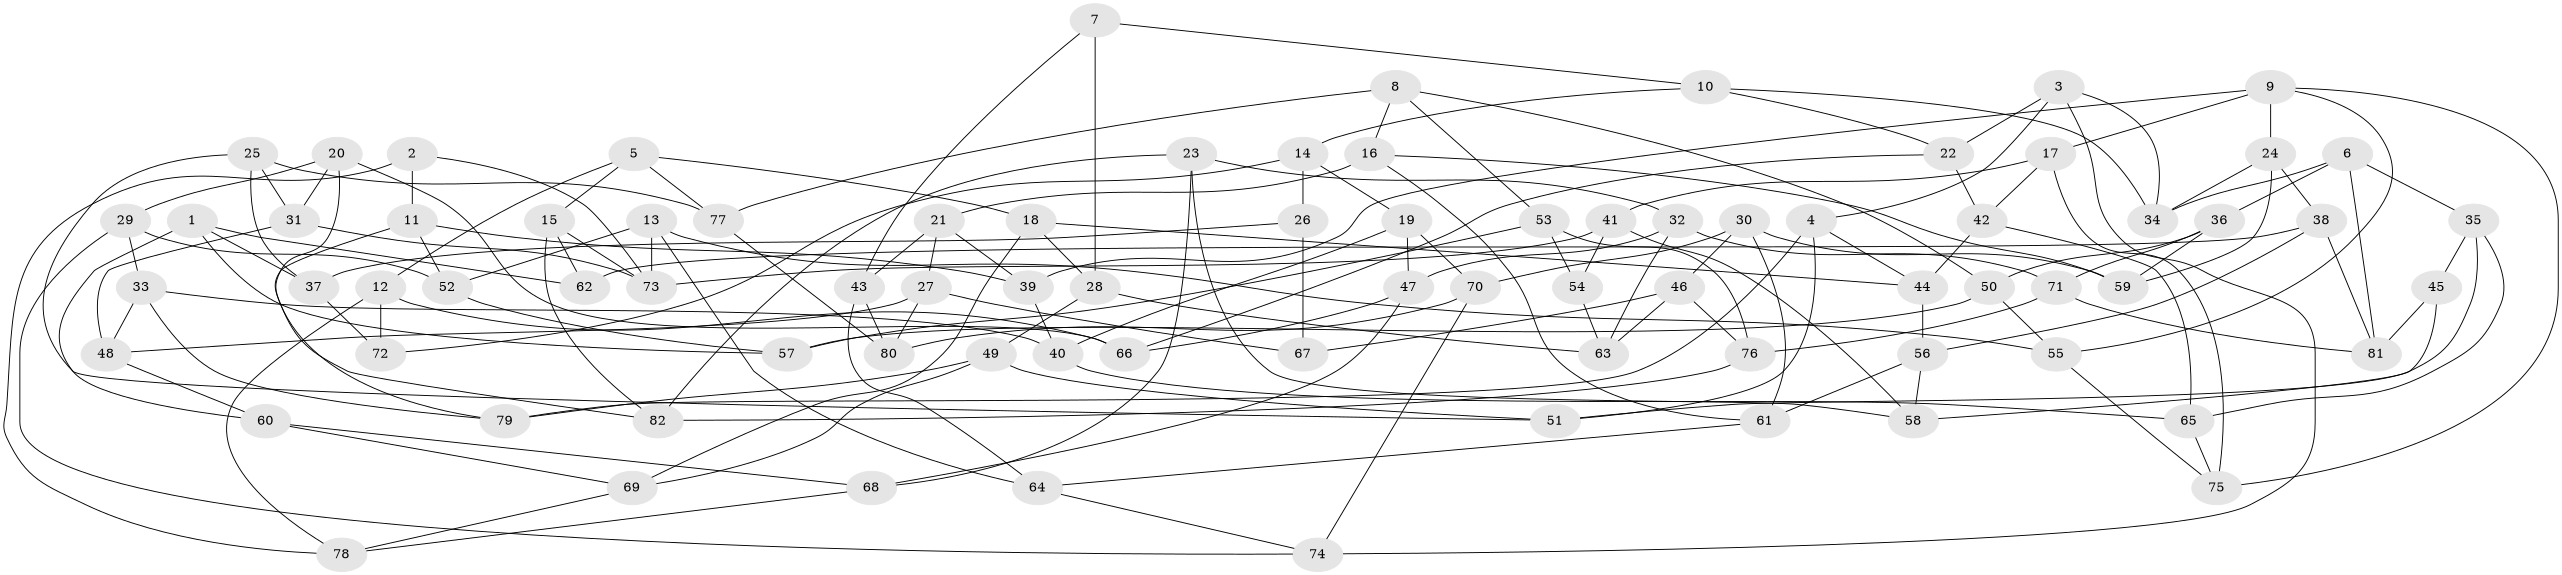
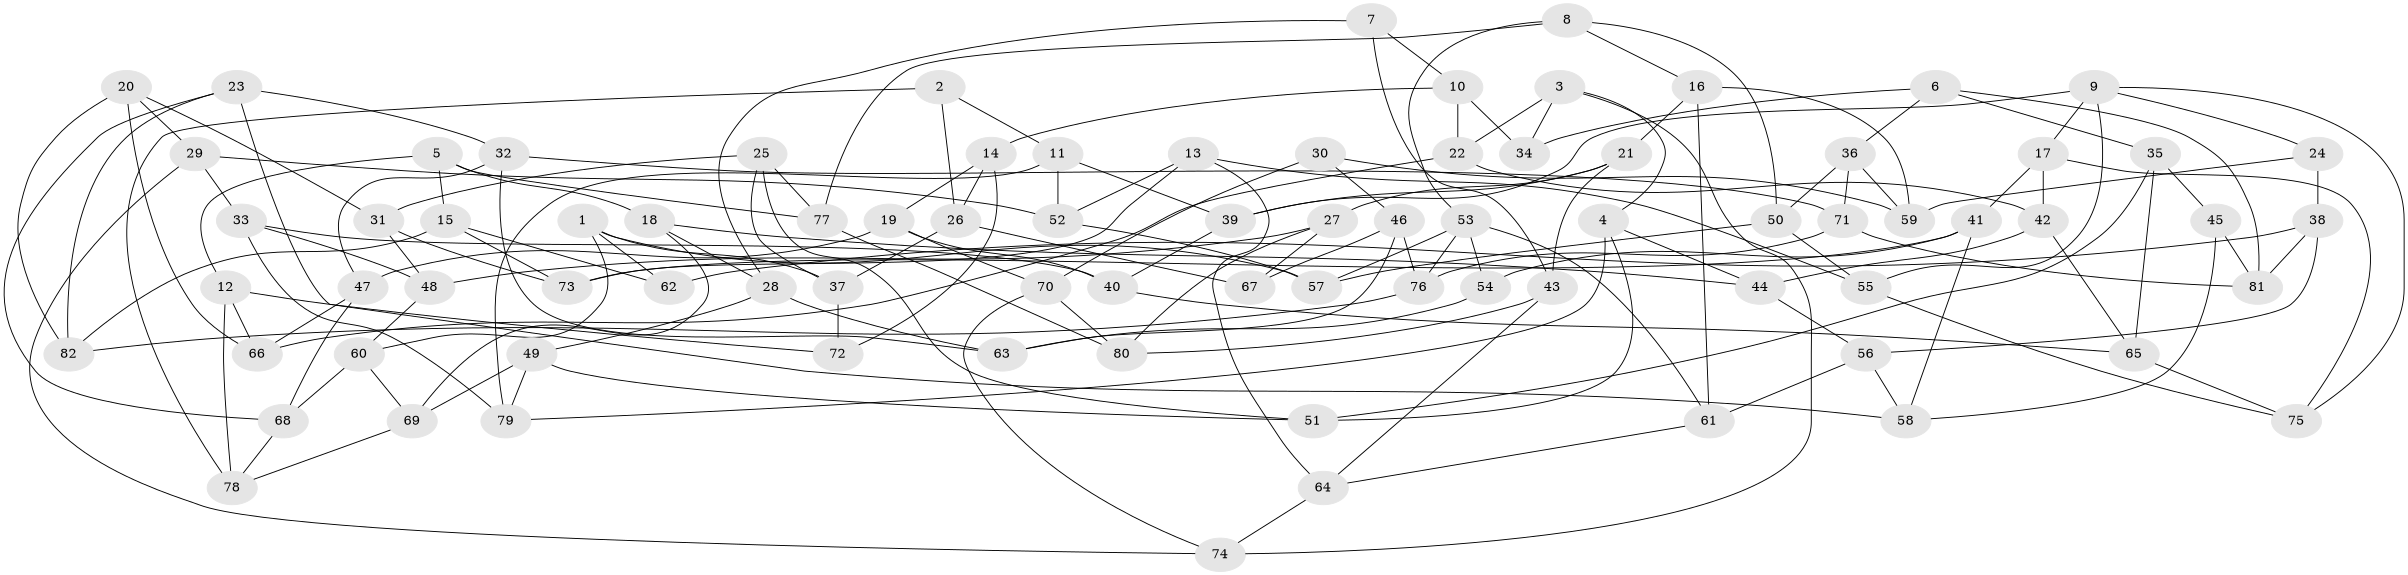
(2212, 187) -> none
(560, 191) -> (948, 154)
(1782, 315) -> (1613, 294)
